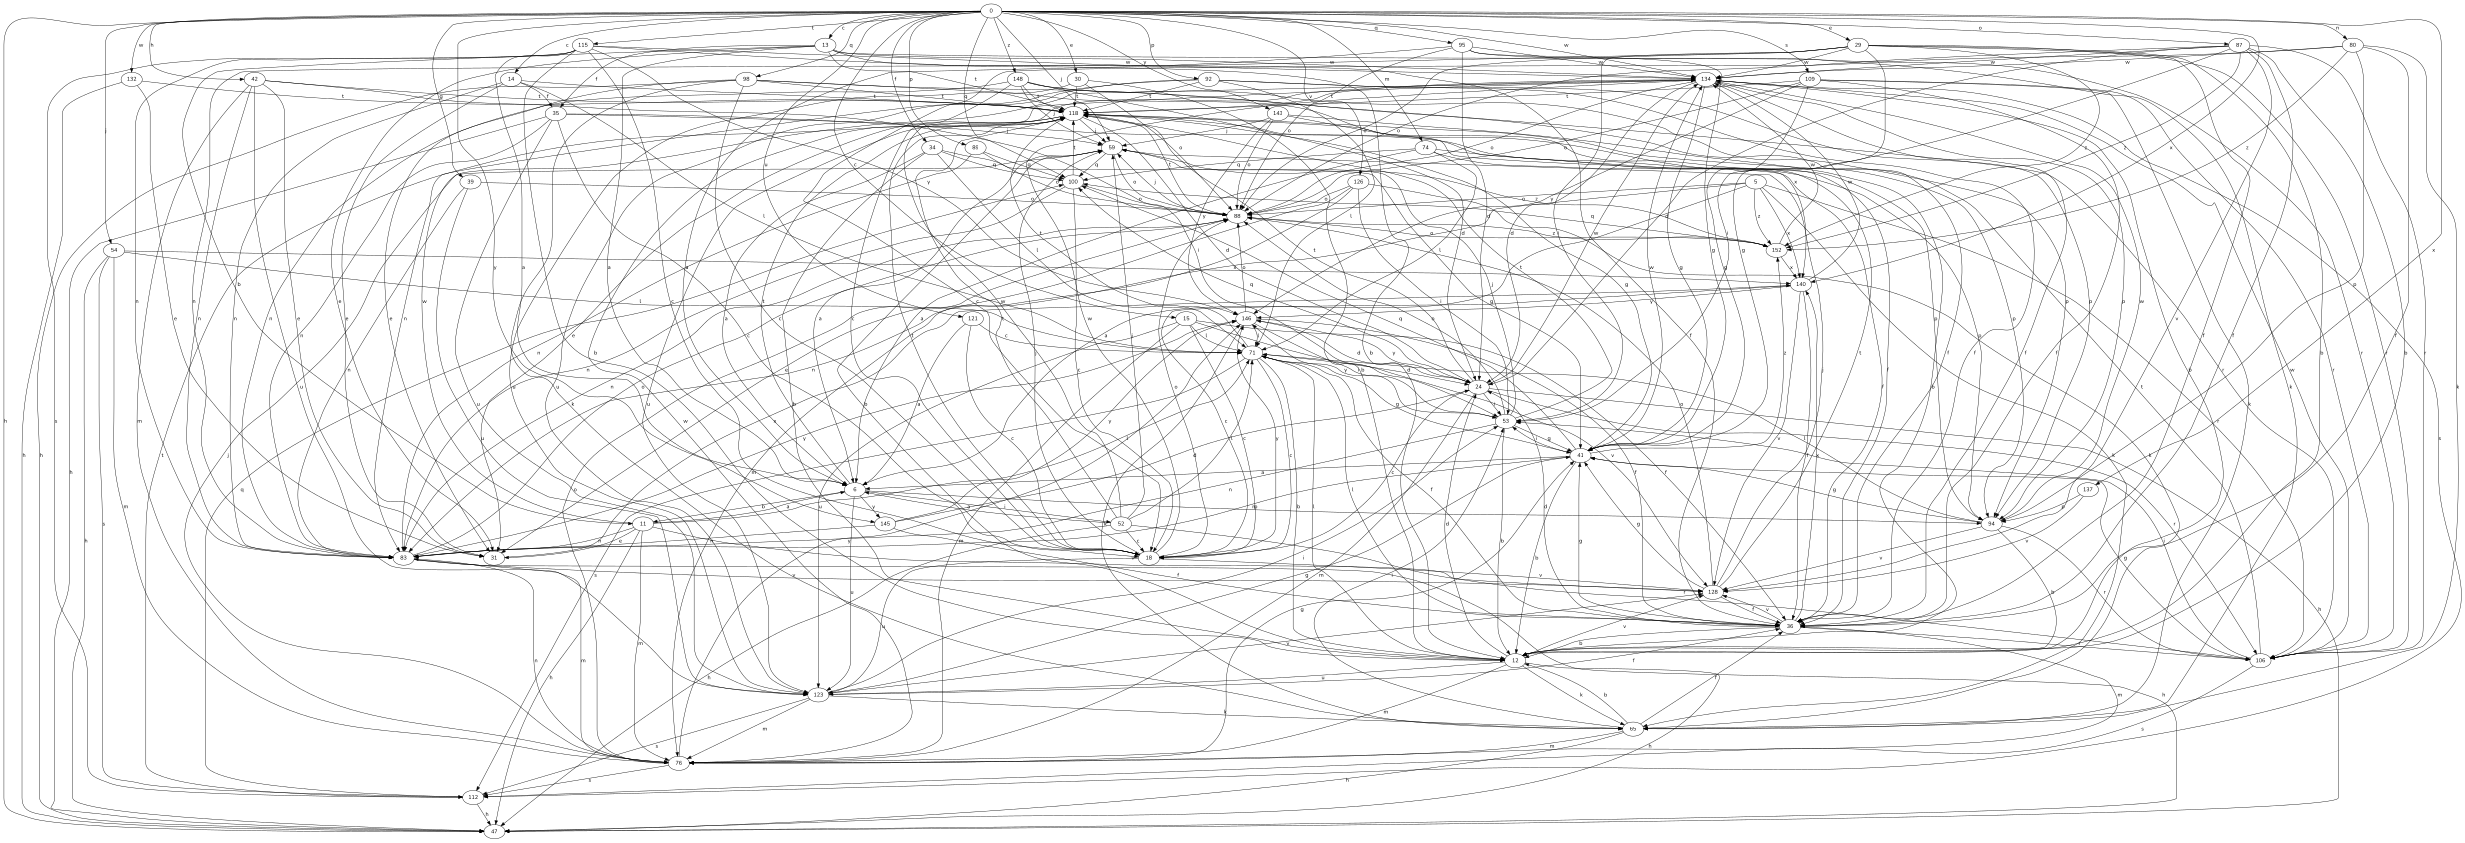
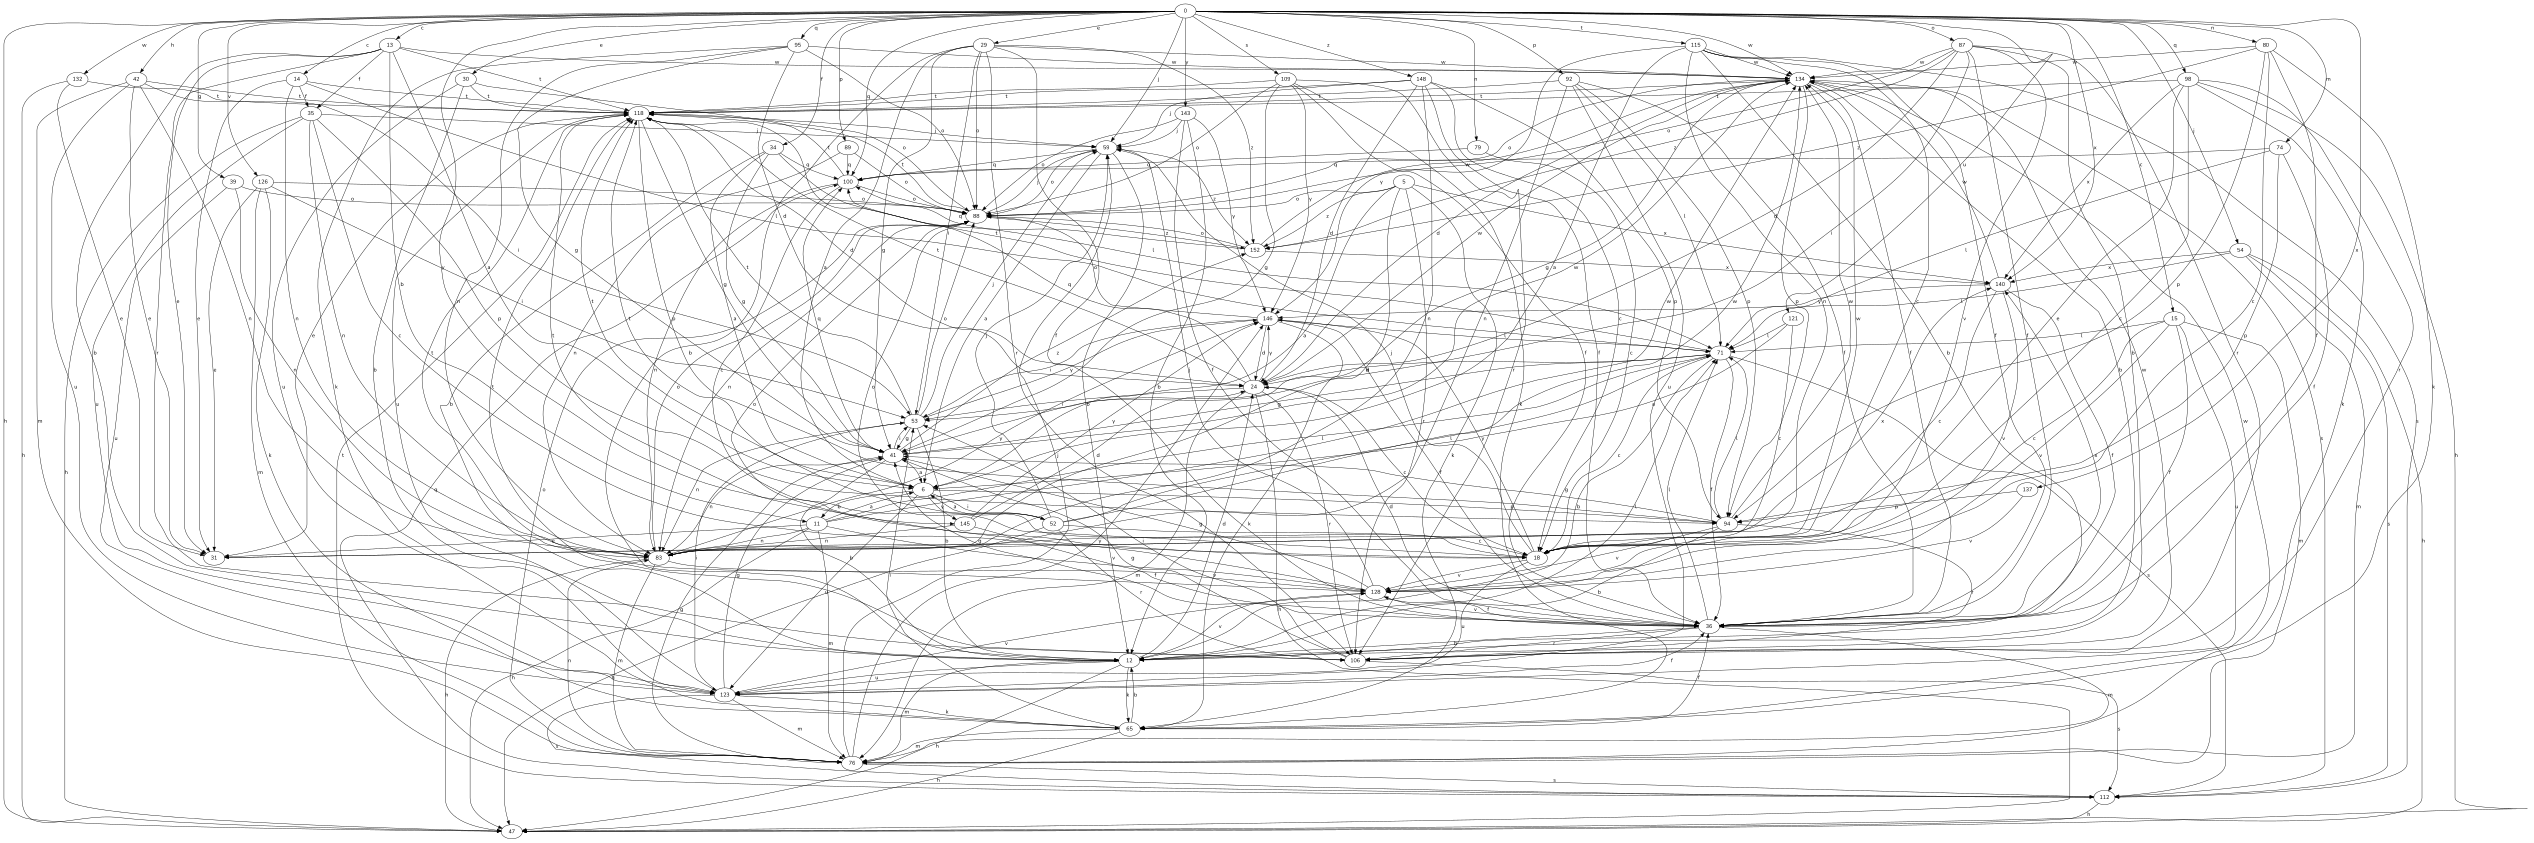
none -> (1478, 148)
(1092, 240) -> none
(1006, 336) -> (1768, 336)
